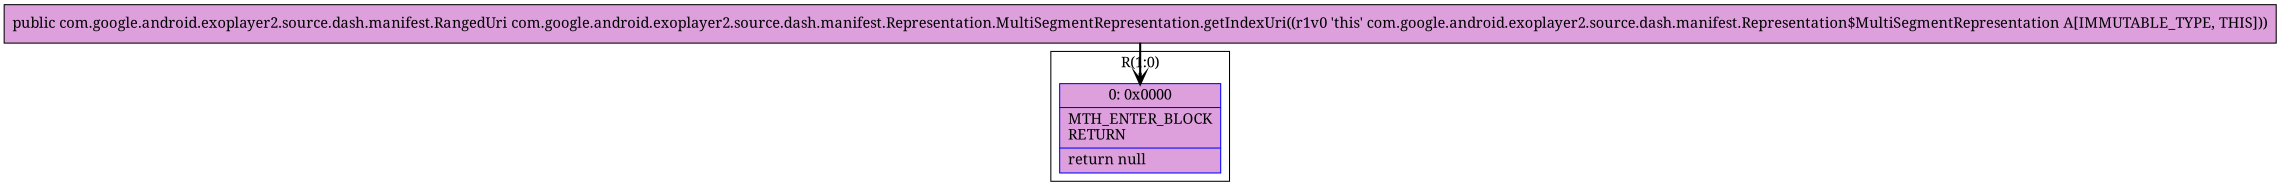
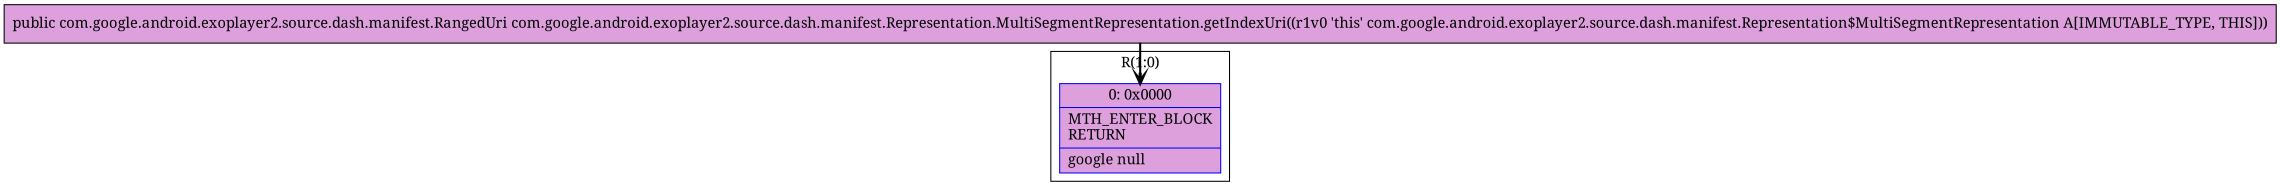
(1107, 160) -> (1107, 160)
